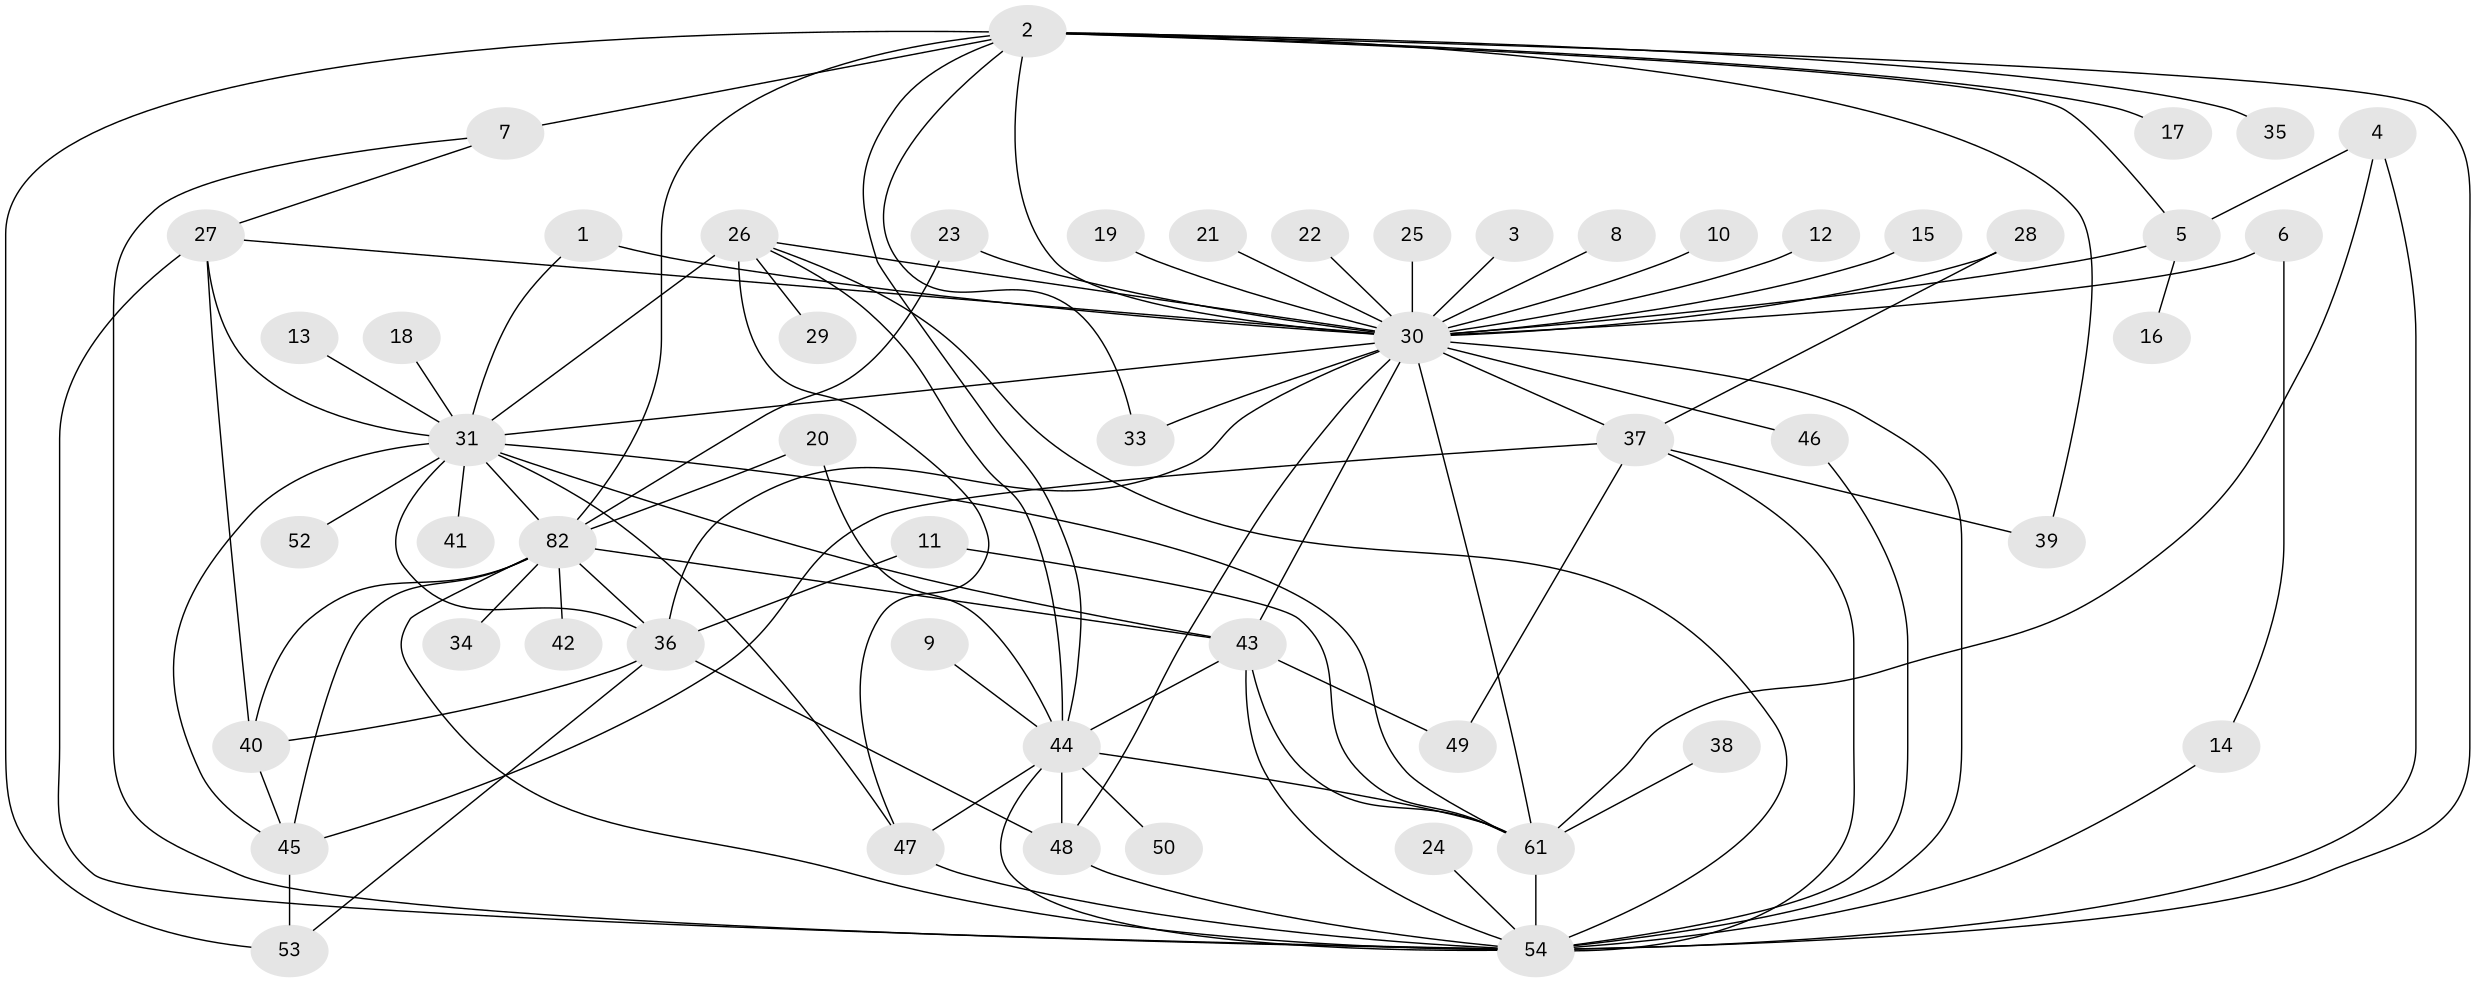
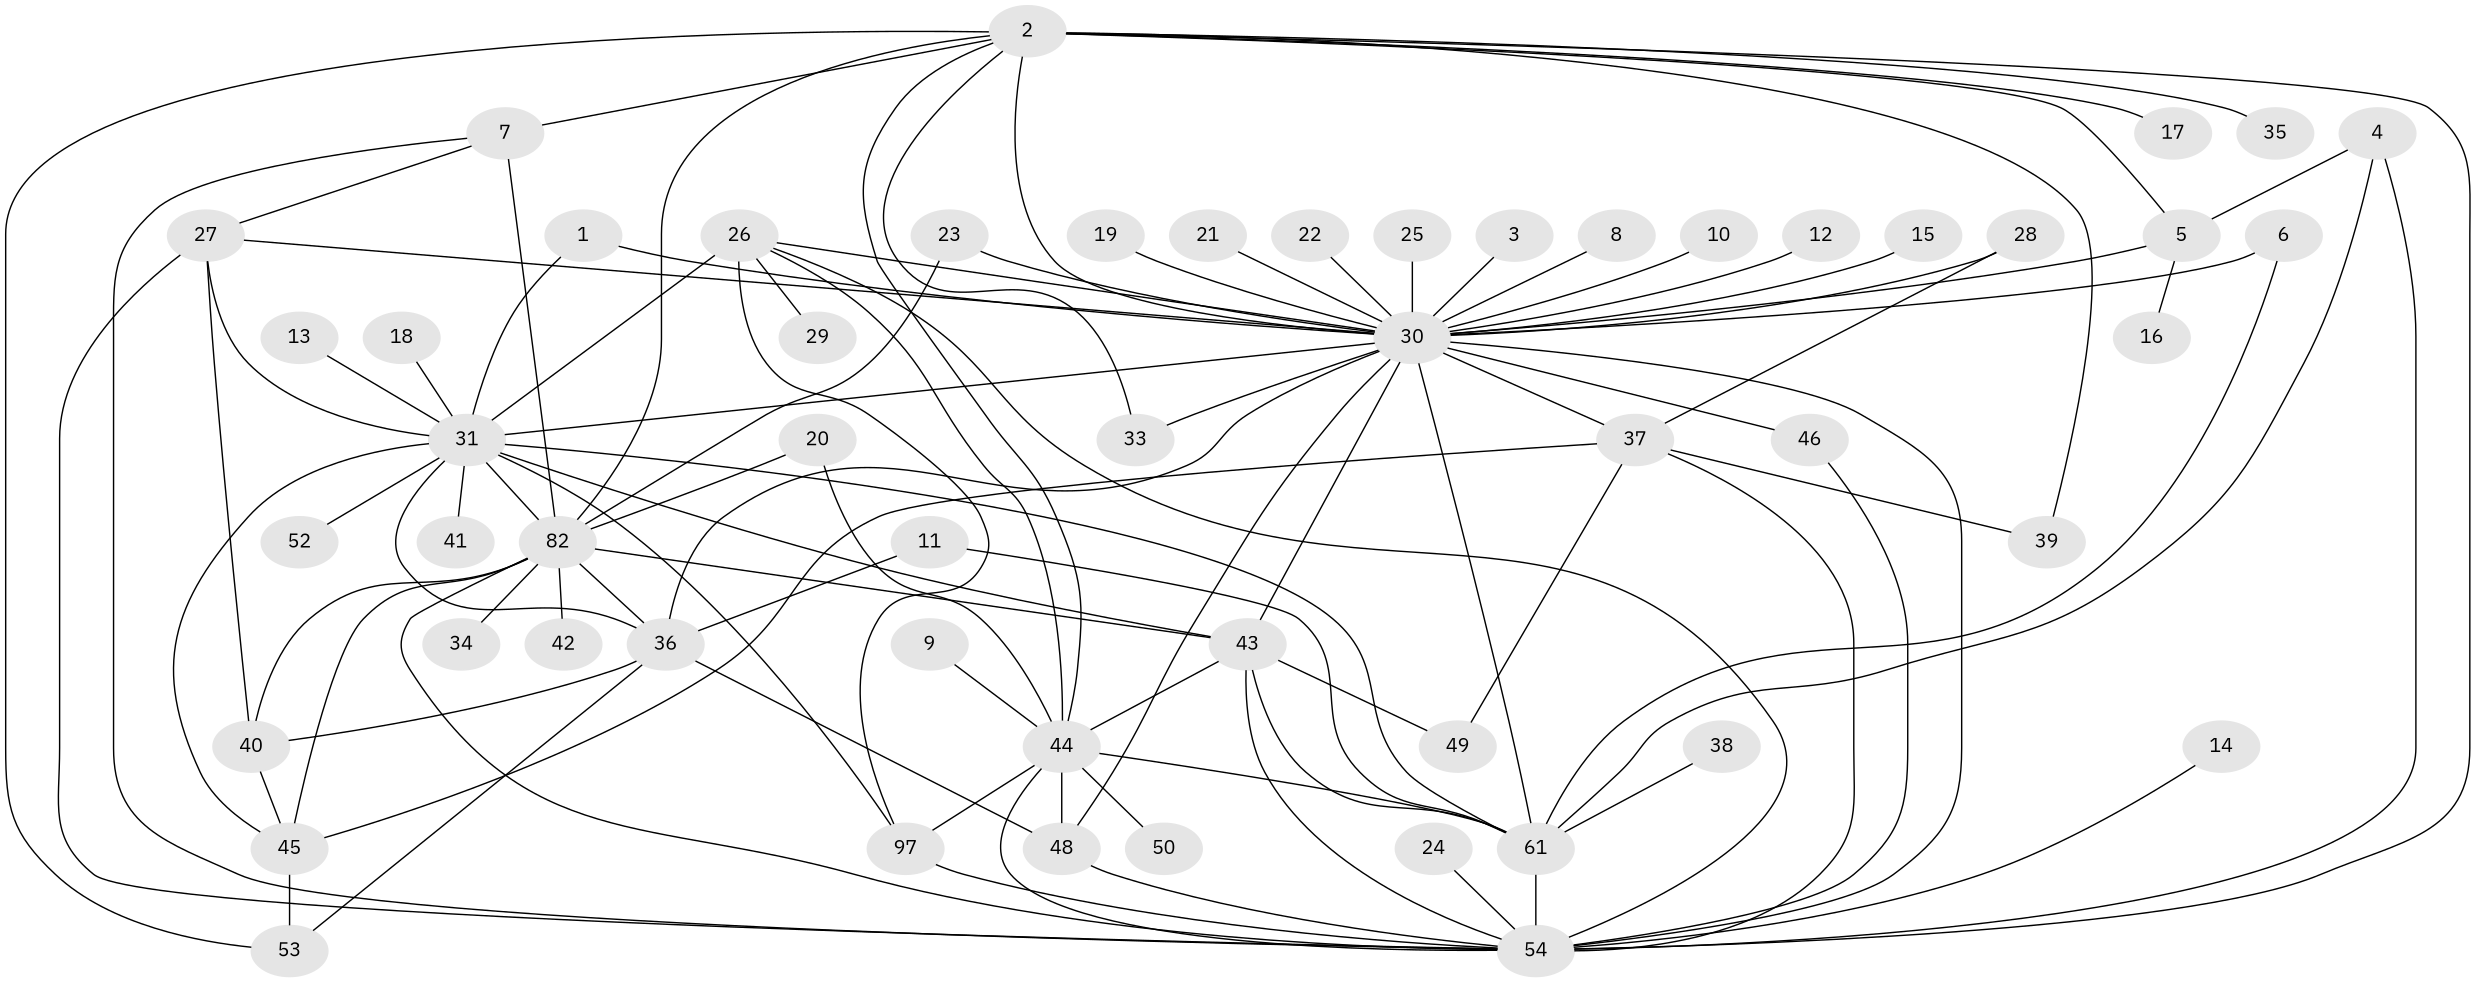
none -> (532, 338)
(2284, 496) -> (1976, 632)
(906, 849) -> (906, 849)
